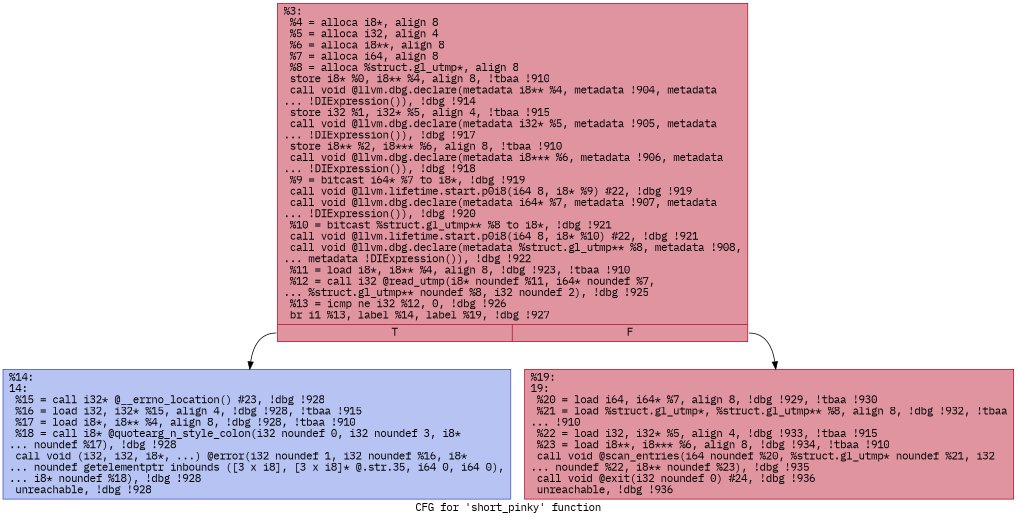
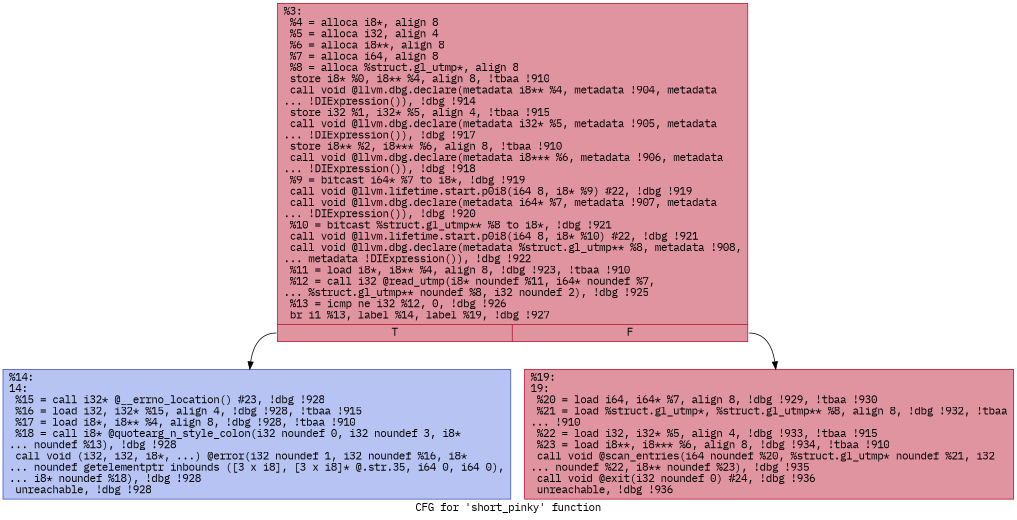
(93, 445) -> (93, 445)
